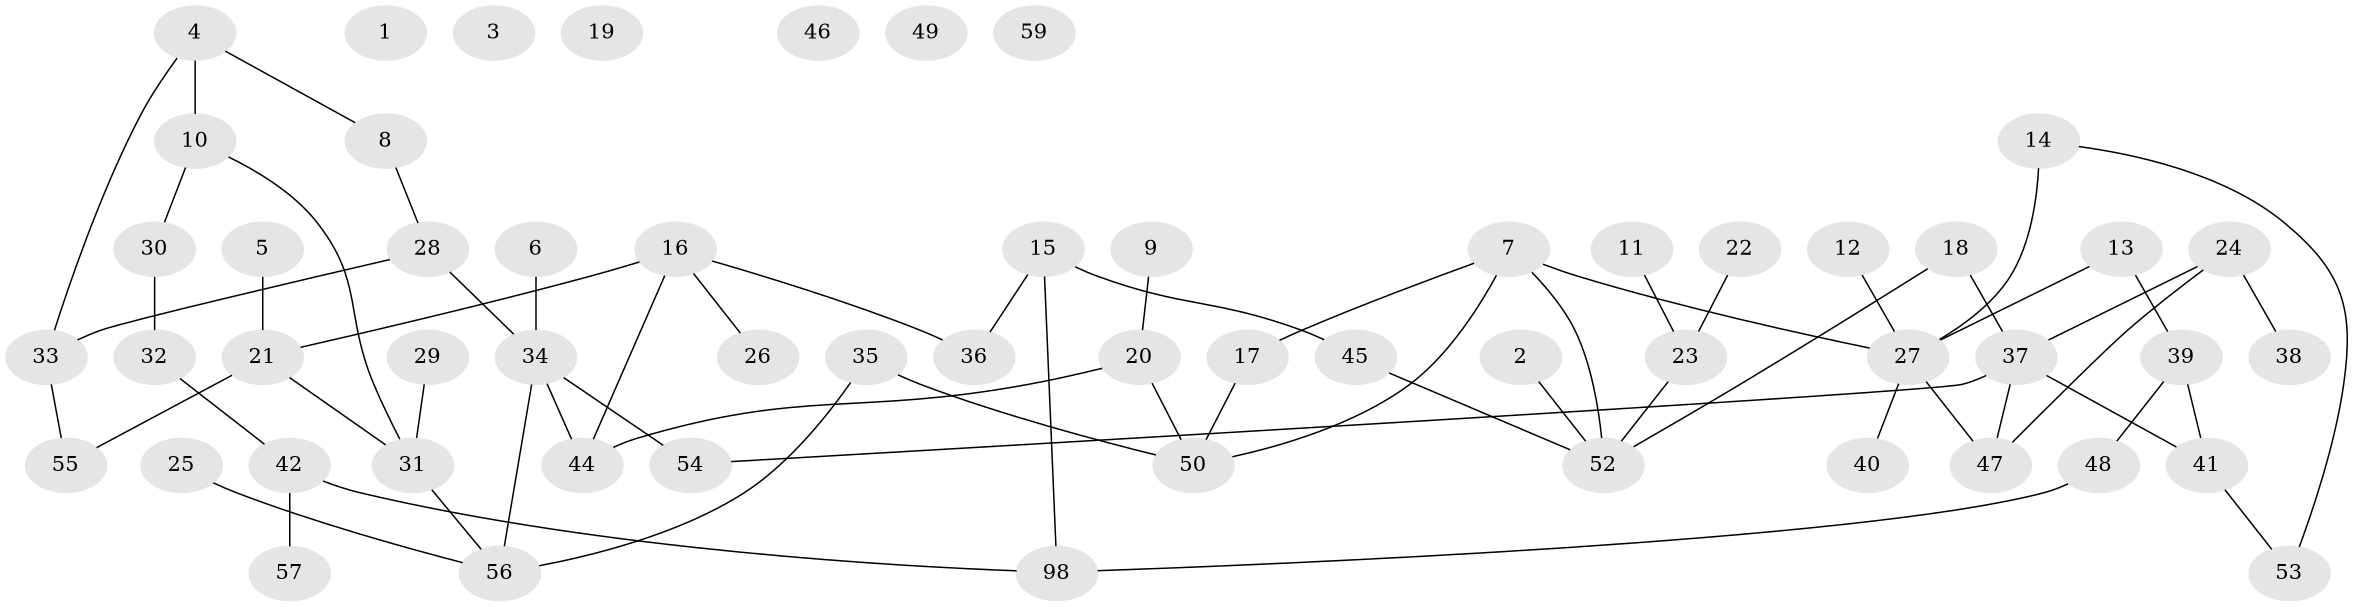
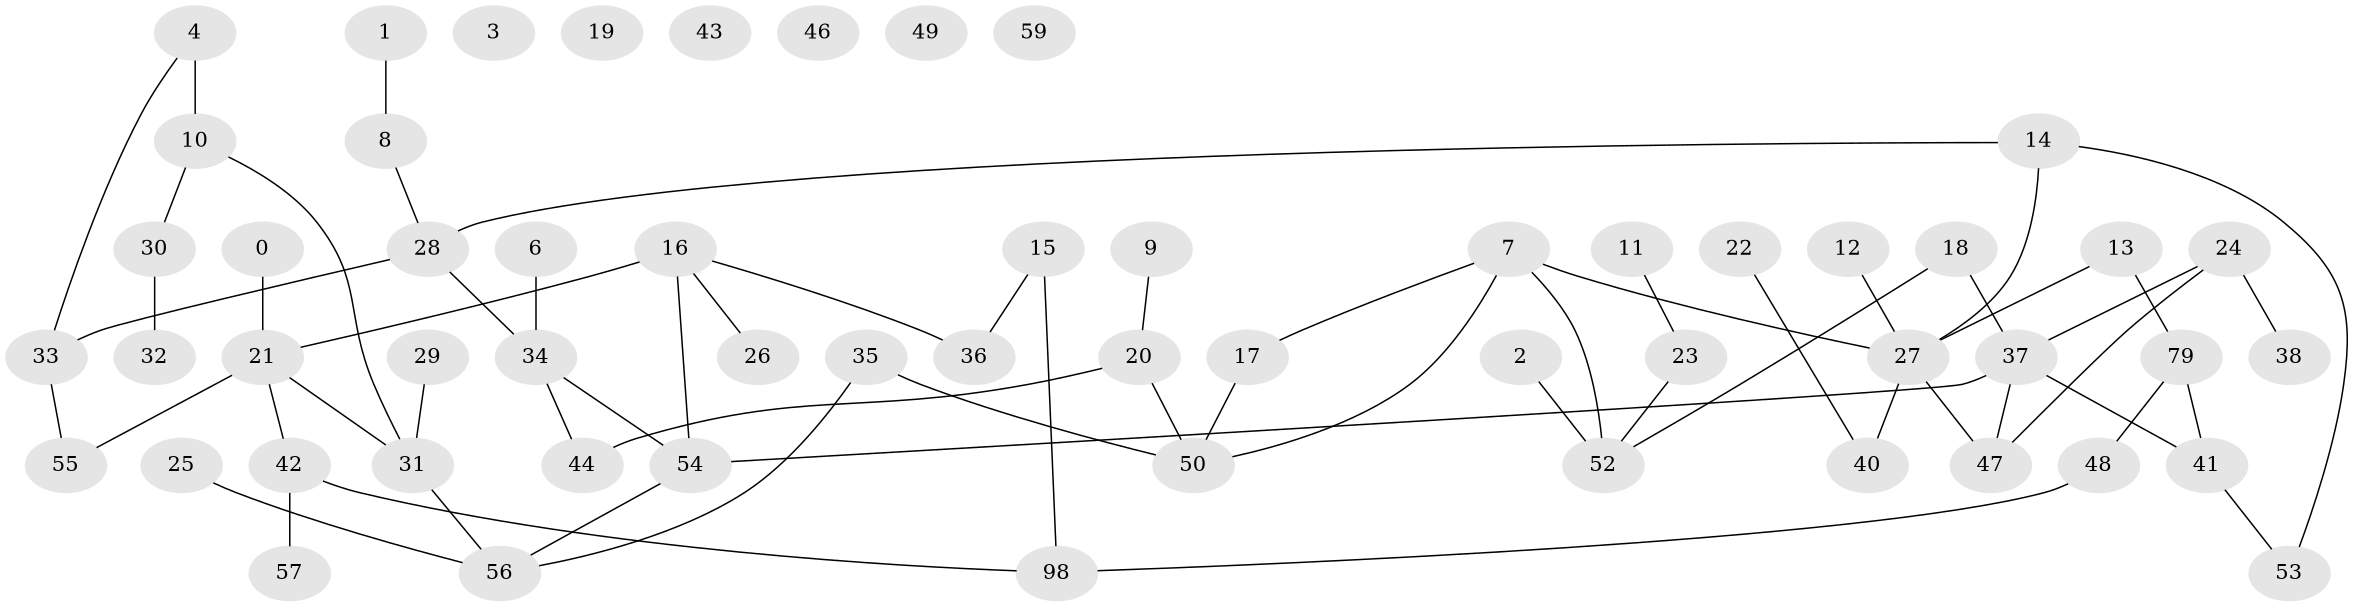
none -> (710, 33)
(290, 87) -> (386, 87)
none -> (1225, 156)
(263, 249) -> (263, 249)
(1713, 303) -> (1804, 357)
(629, 357) -> (683, 357)
(1356, 357) -> none
(2182, 357) -> (2182, 357)
(222, 411) -> (276, 412)
(518, 465) -> (596, 519)
